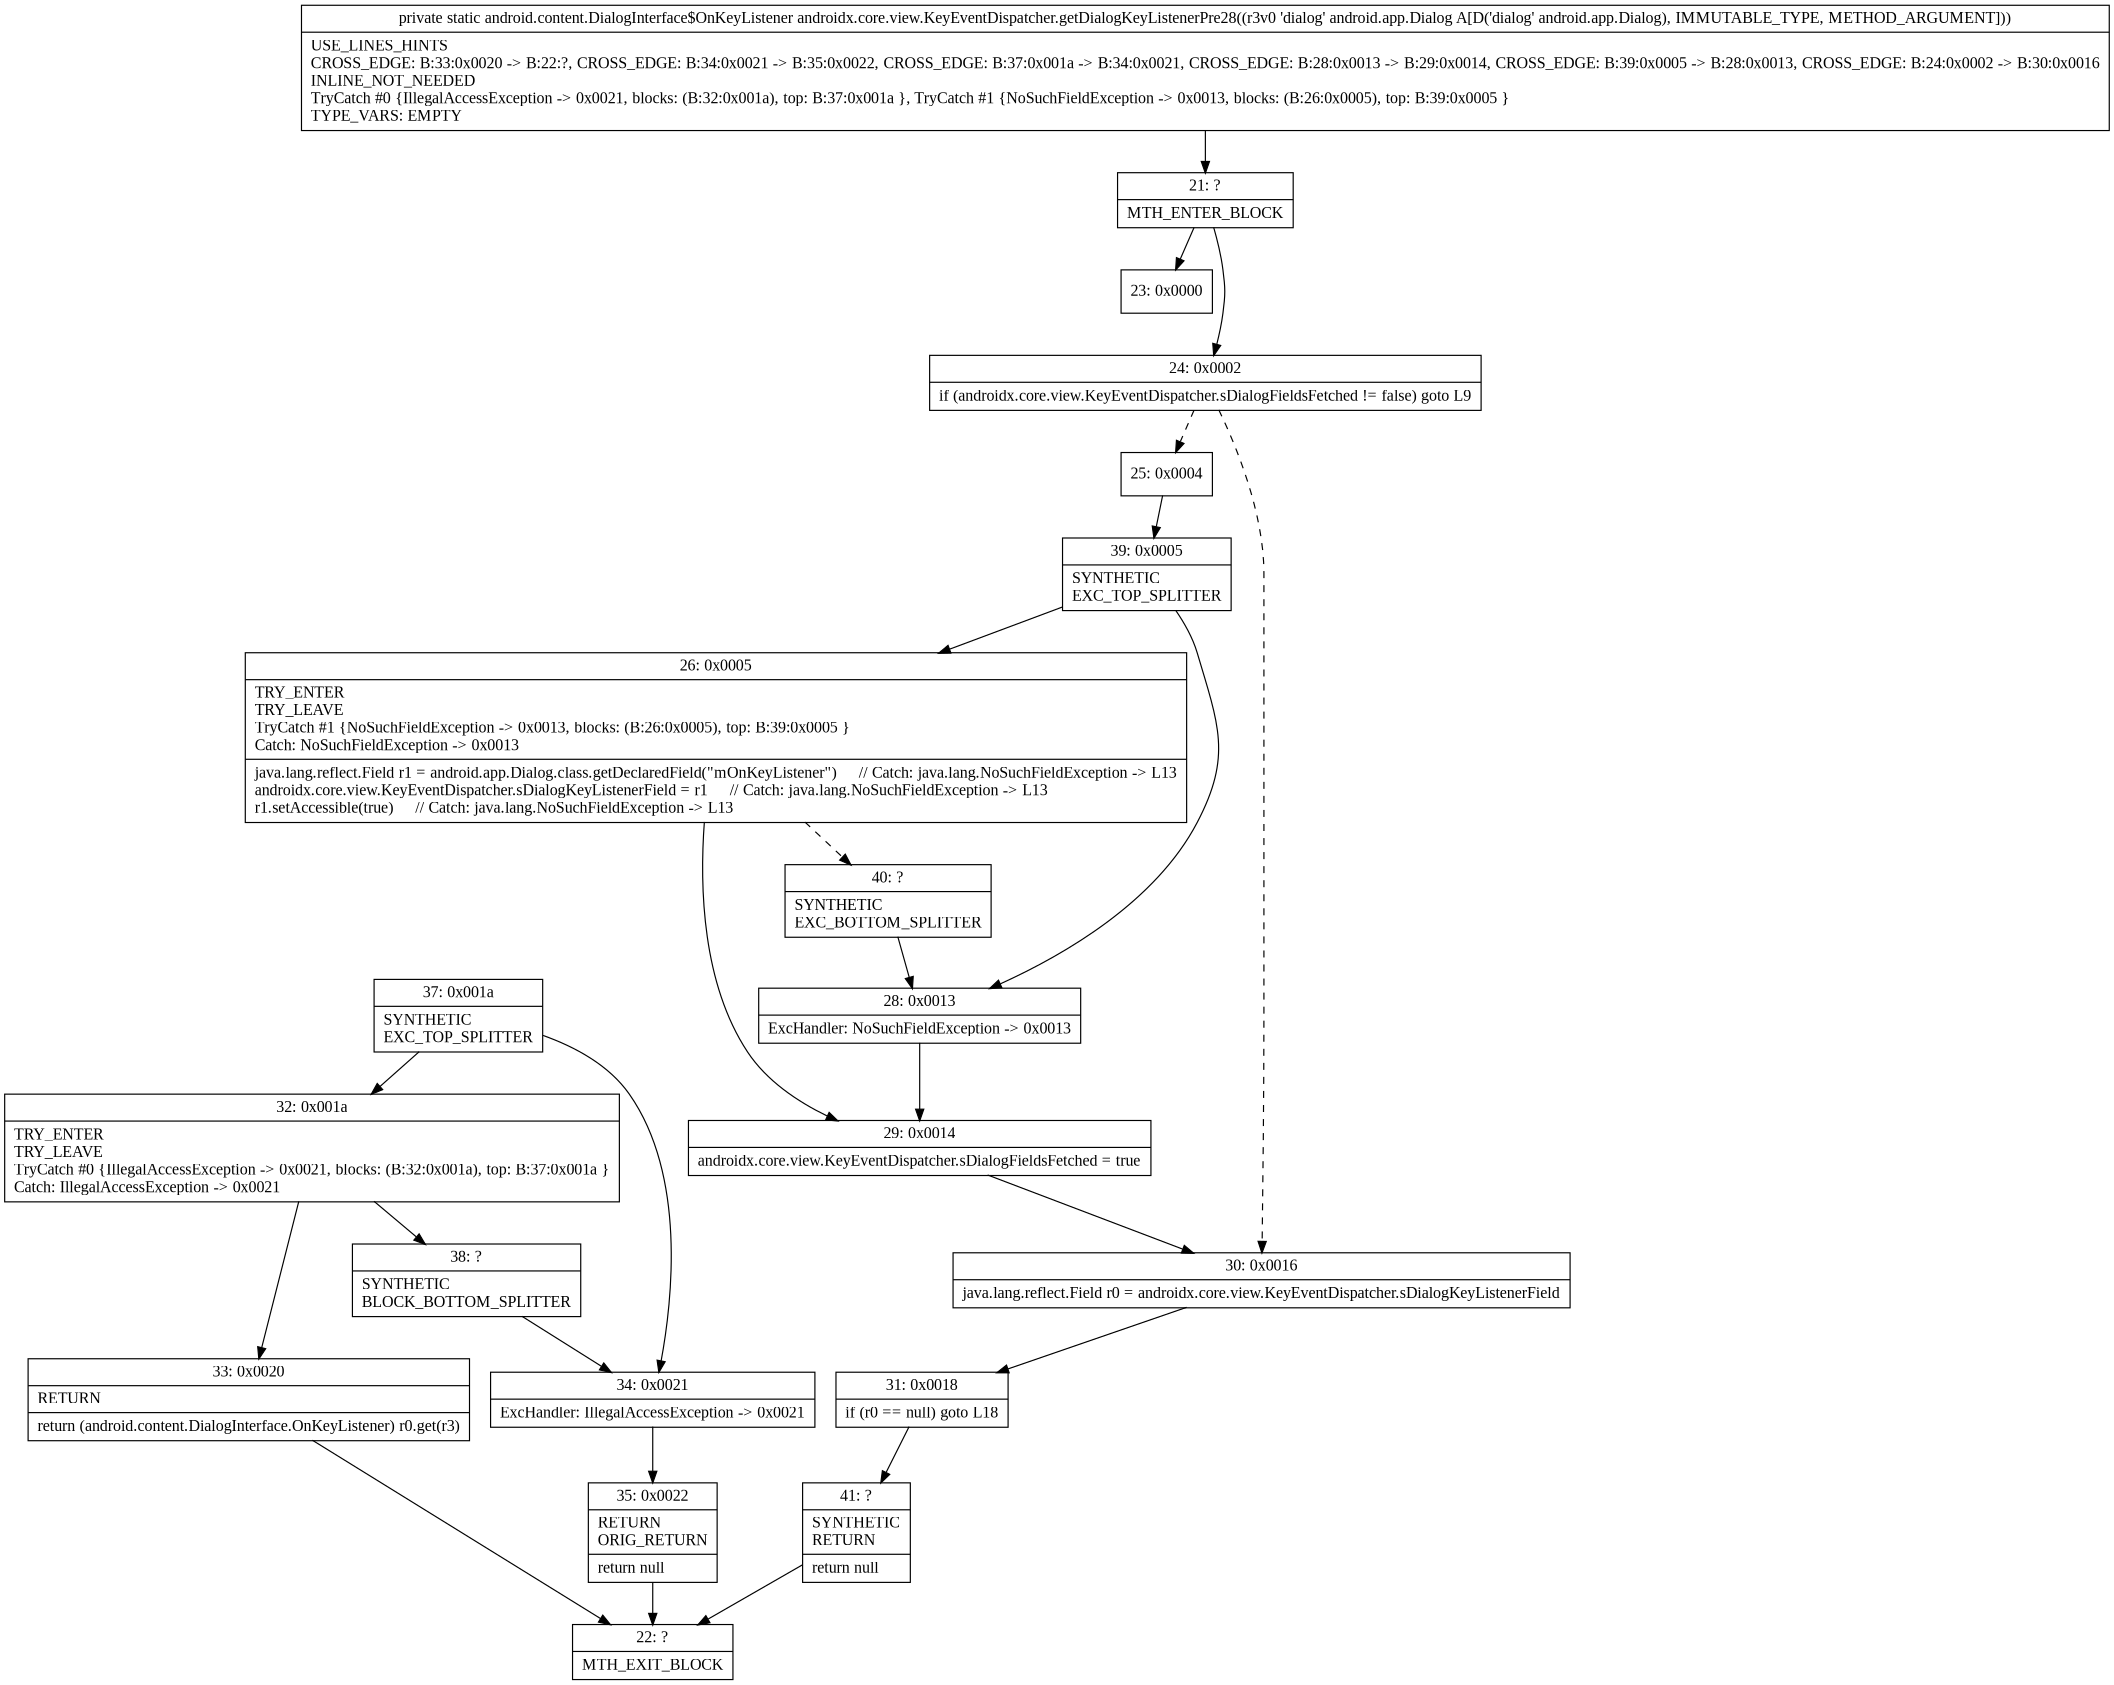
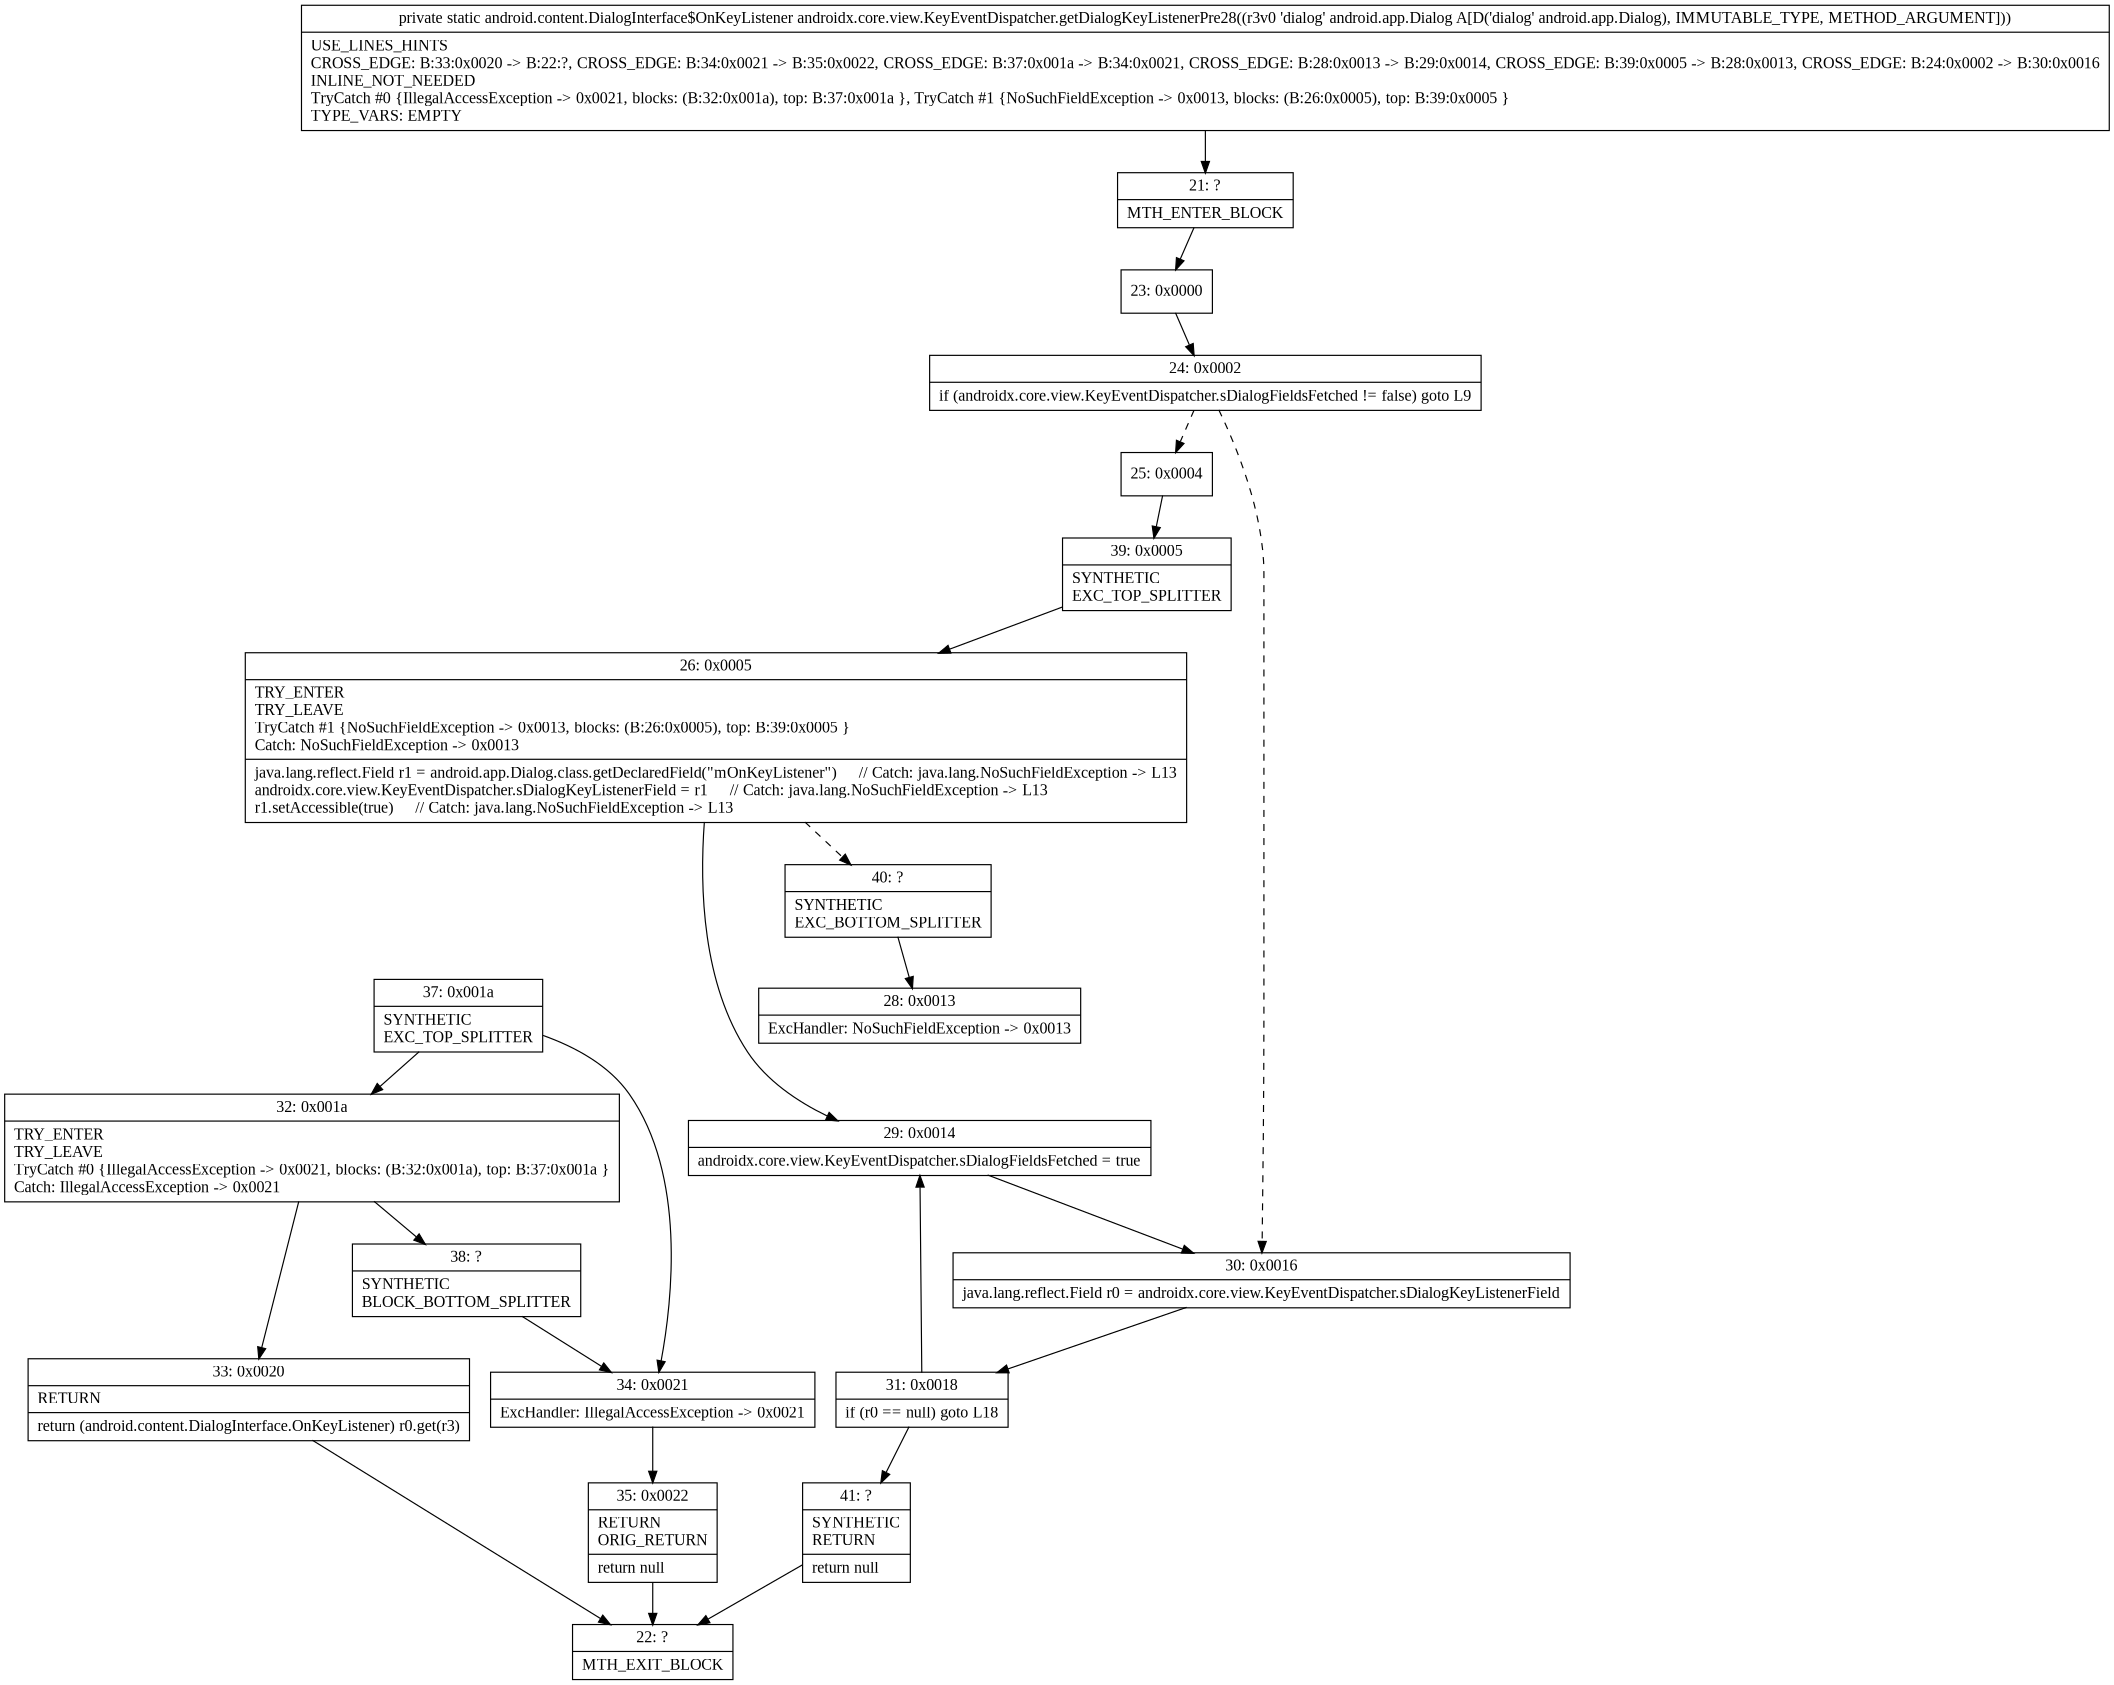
(1225, 285) -> (1182, 329)
(1188, 837) -> none
(920, 1076) -> (921, 1280)
